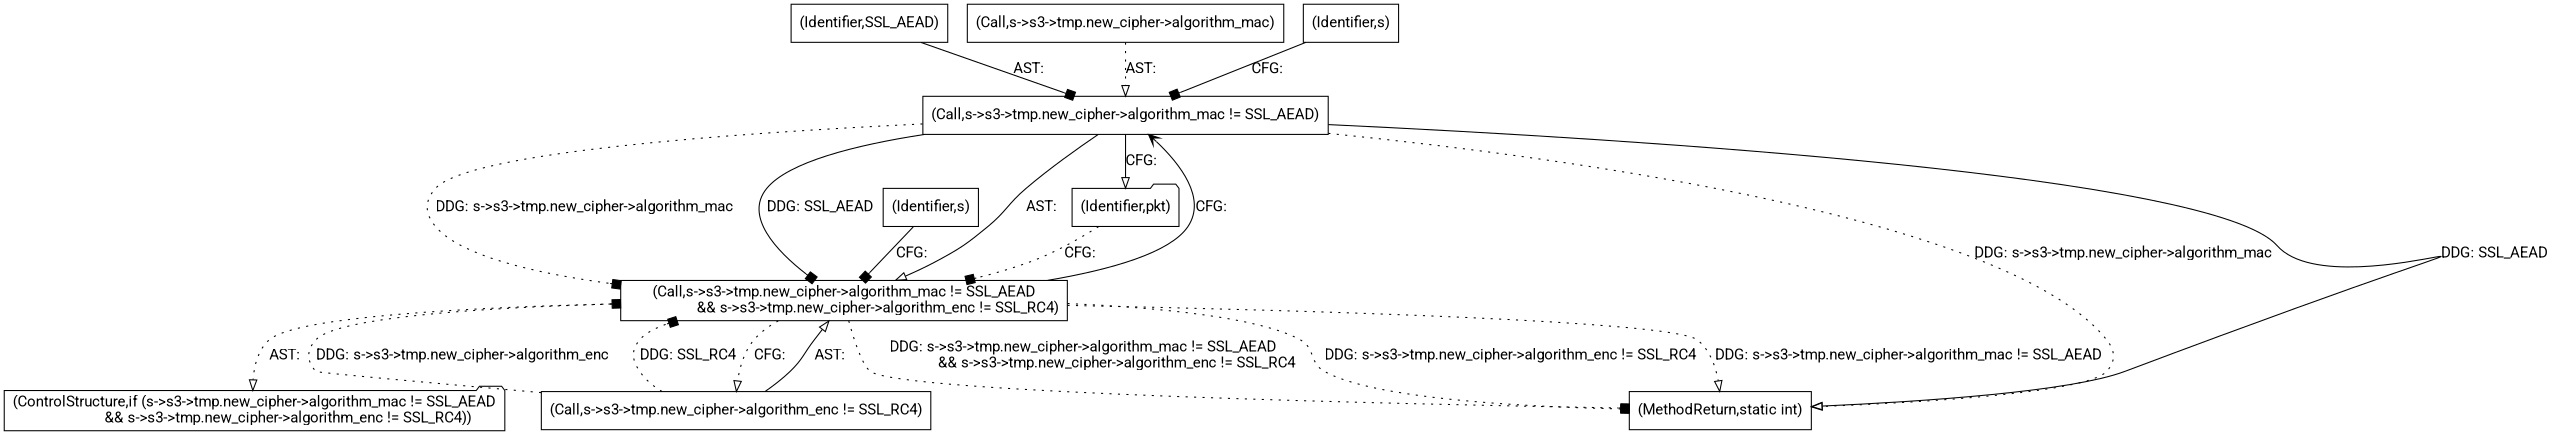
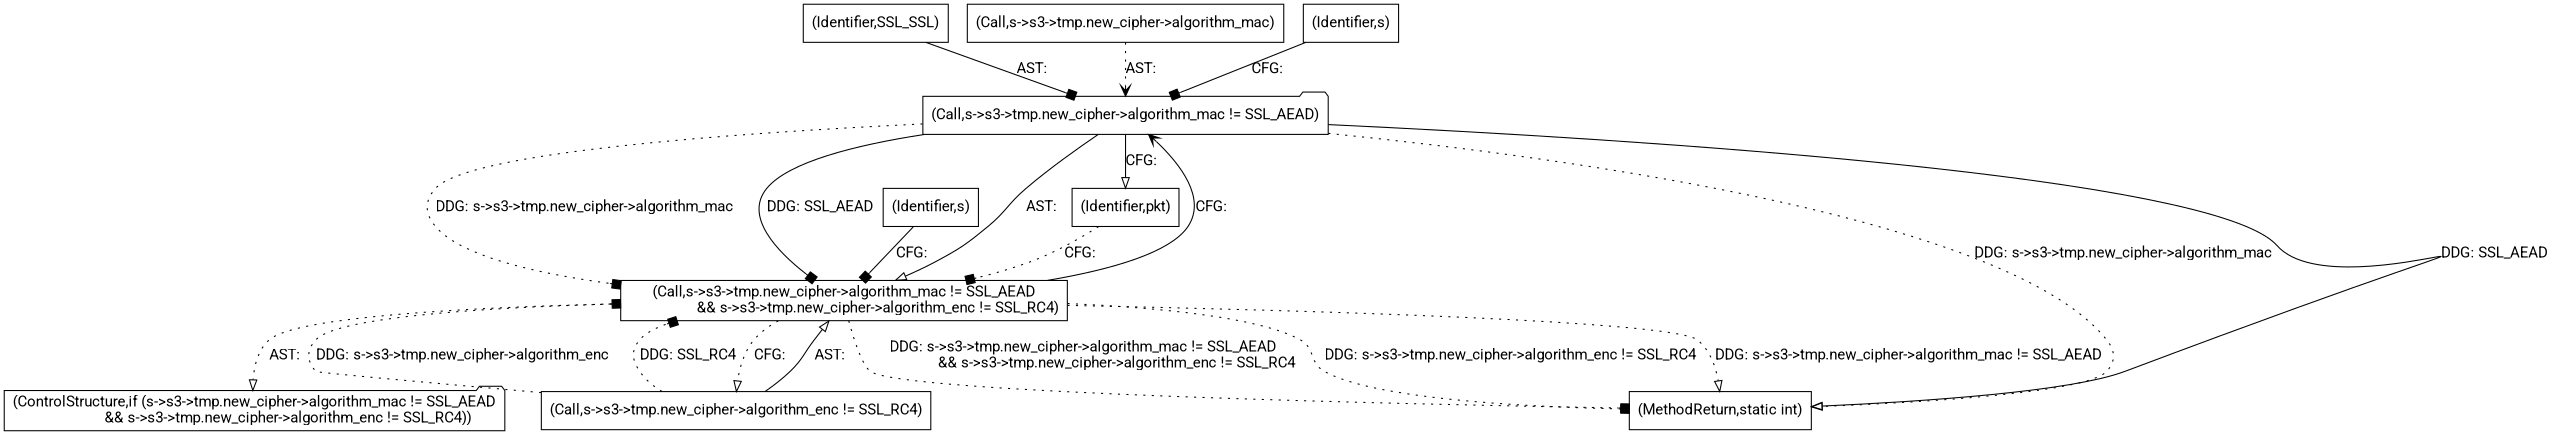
(869, 23) -> (876, 23)
(1126, 64) -> (1126, 64)
(1126, 115) -> (1126, 115)
(1126, 207) -> (1126, 207)
